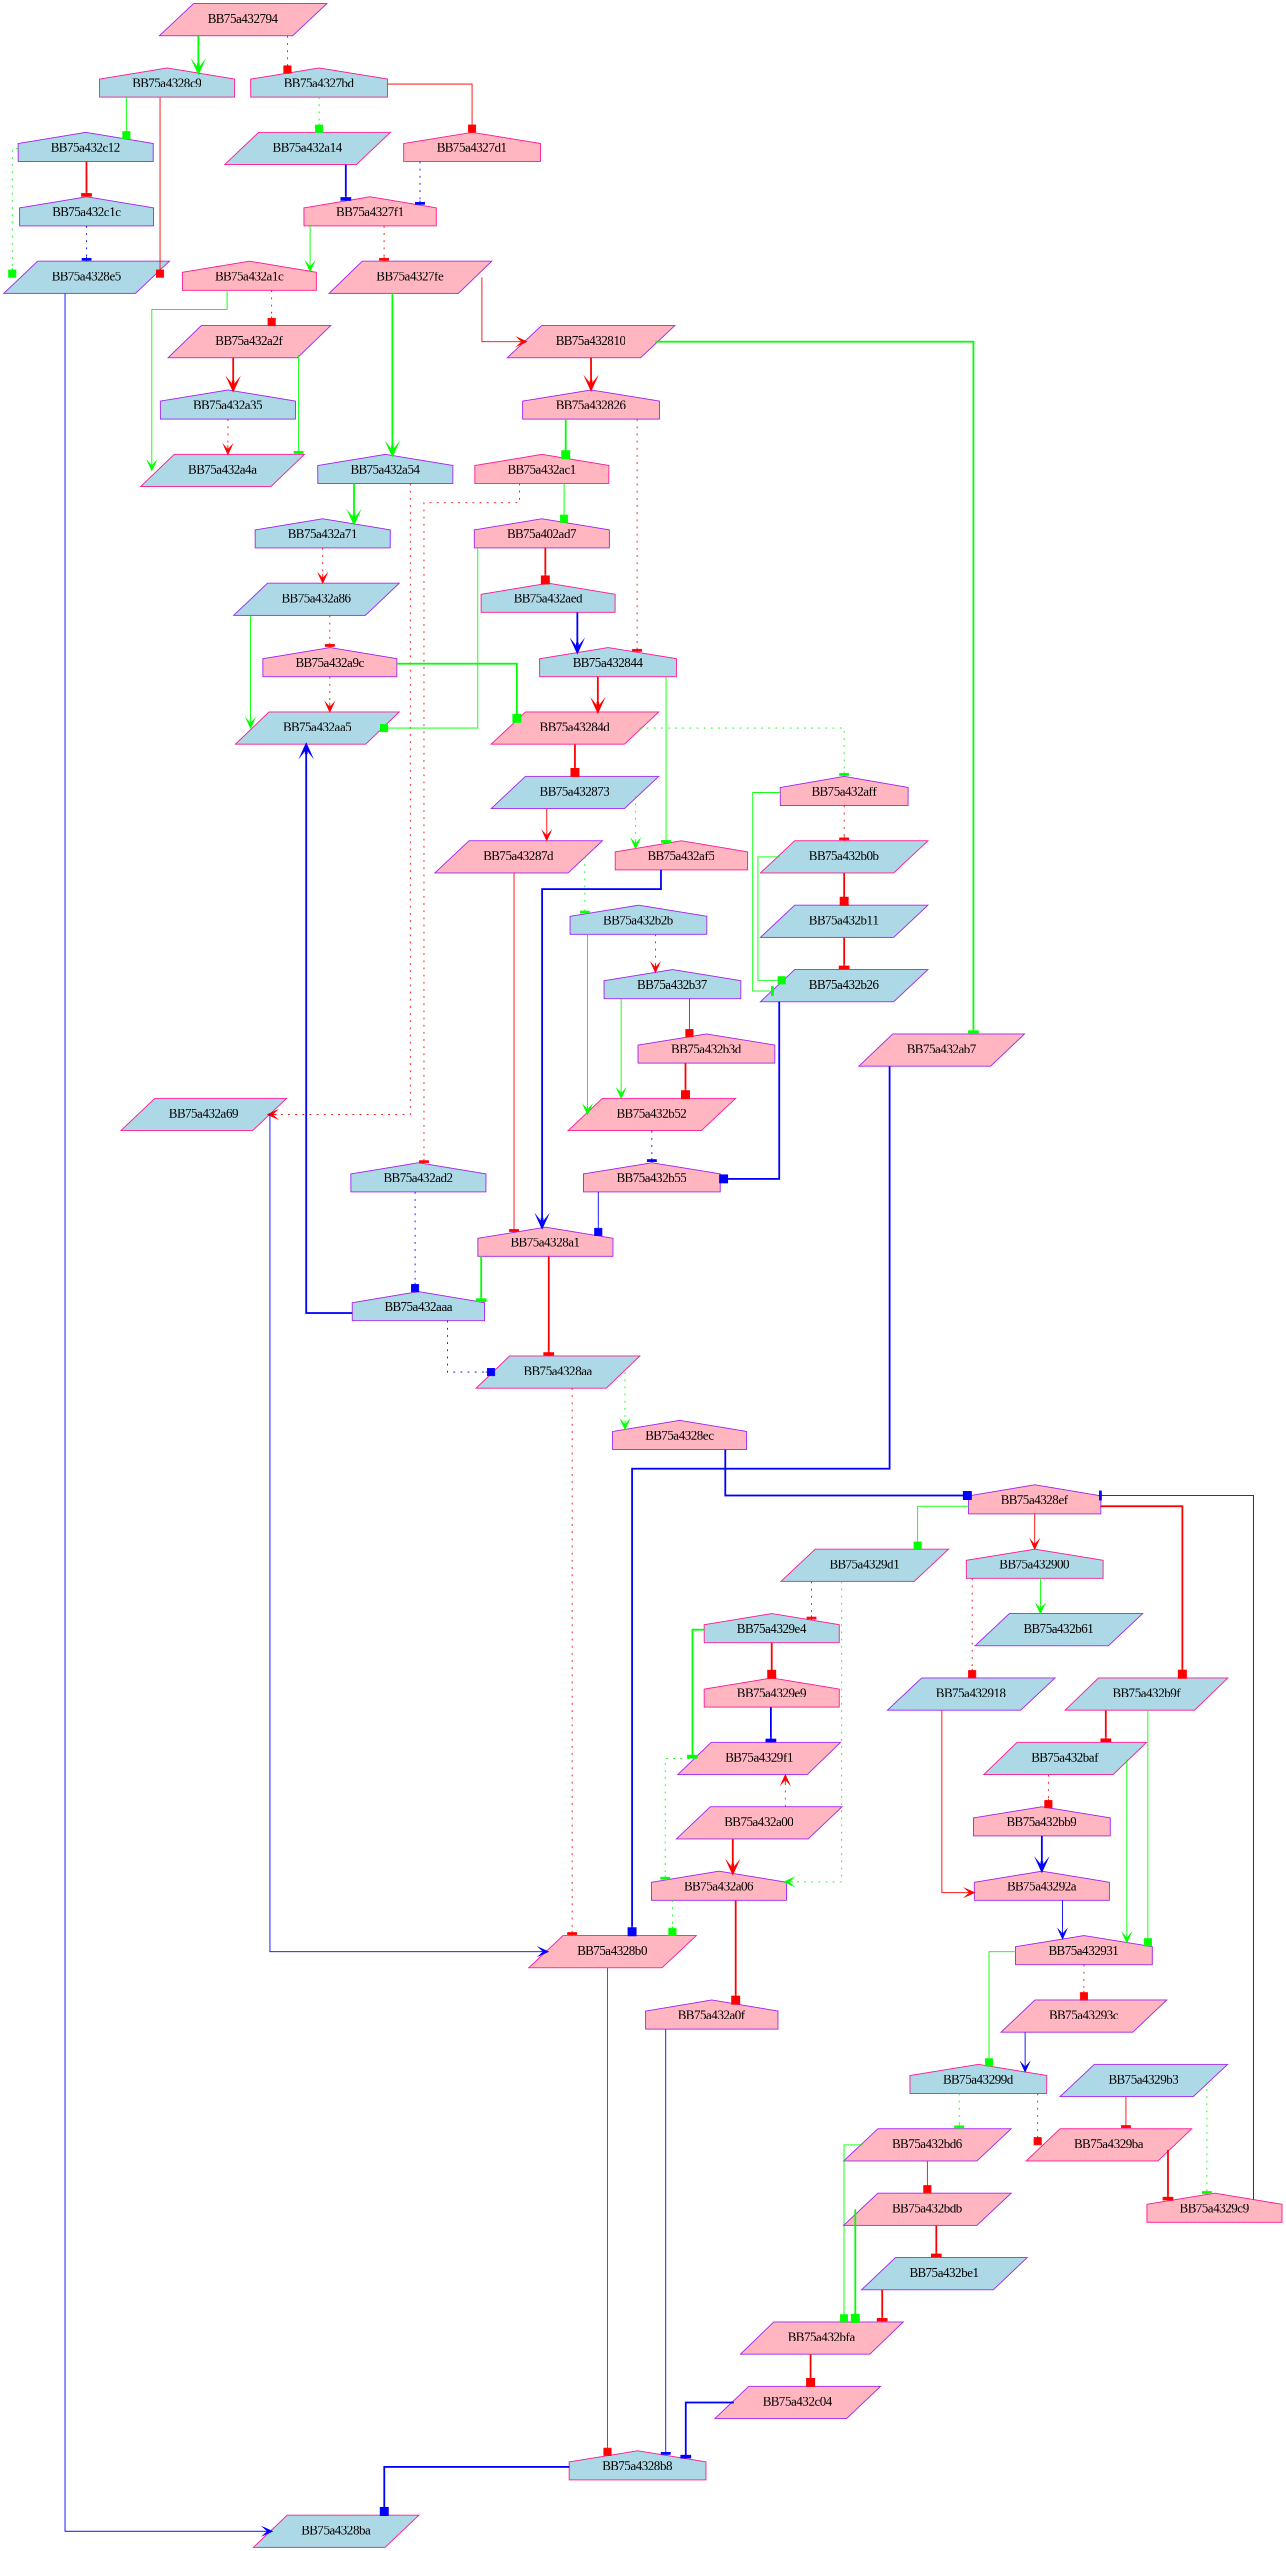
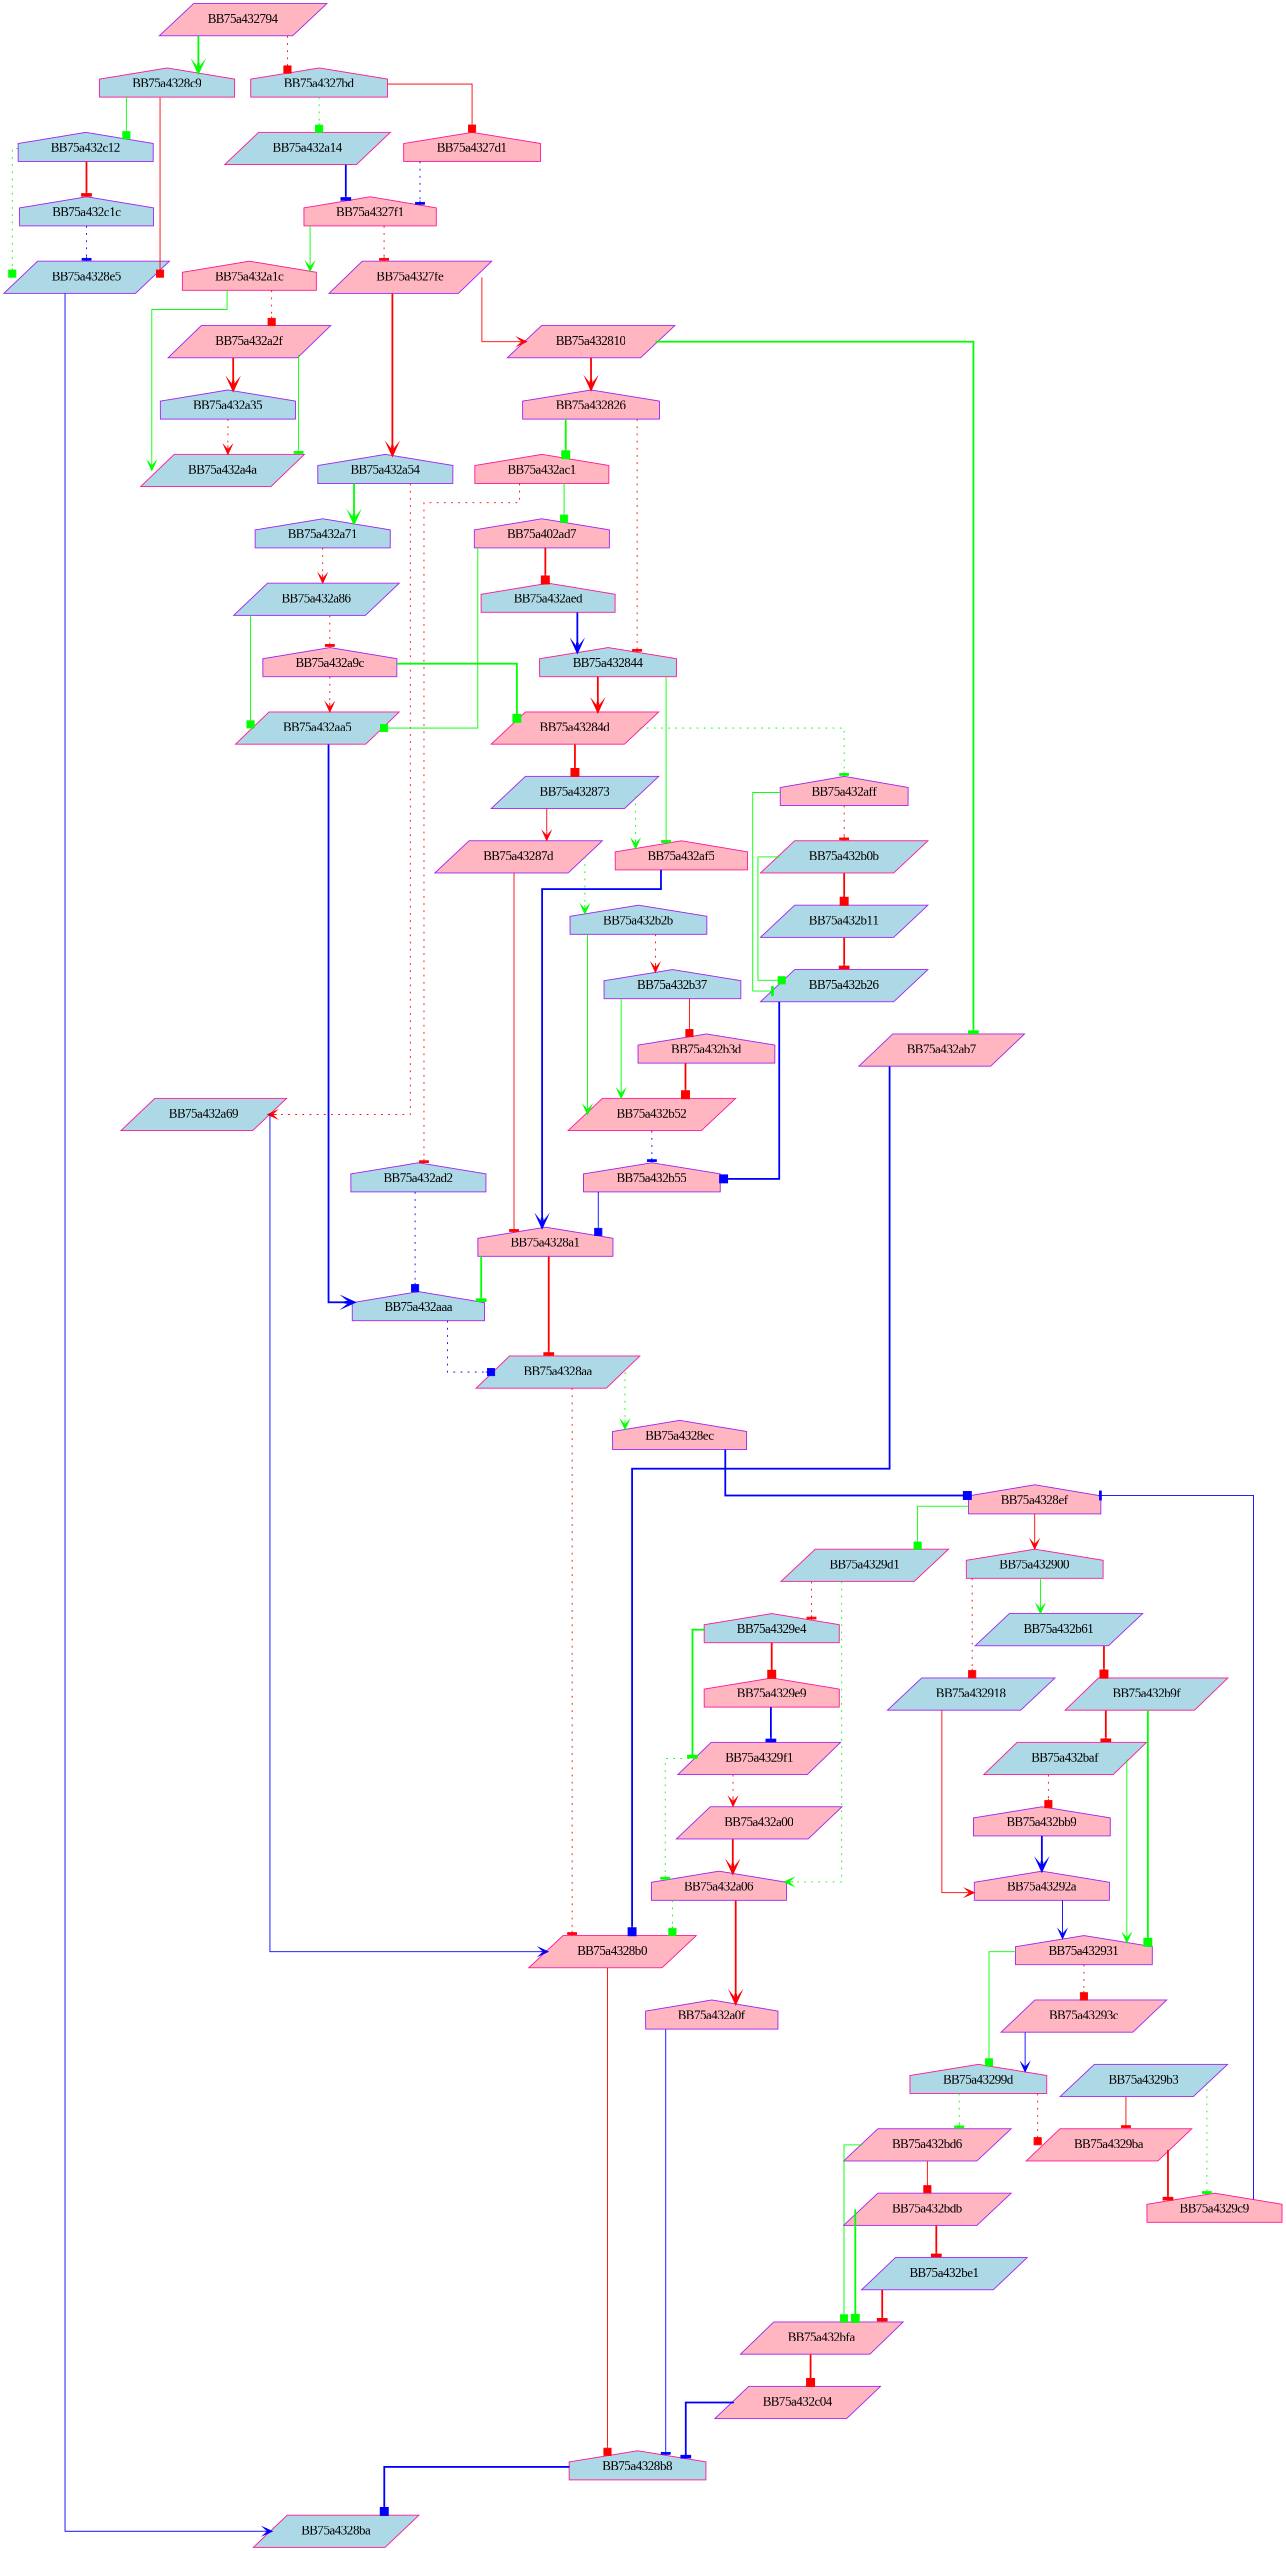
(392, 370) -> (392, 370)
(251, 667) -> (251, 667)
(585, 881) -> (585, 881)
(306, 1056) -> (329, 1032)
(1182, 1547) -> (1104, 1657)
(785, 1795) -> (733, 1786)
(1148, 1824) -> (1148, 1824)
(736, 1948) -> (736, 1948)
